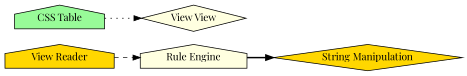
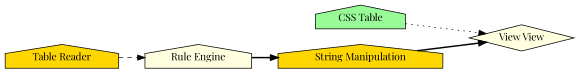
none -> (448, 47)
(60, 58) -> (62, 58)
(368, 58) -> (360, 58)
